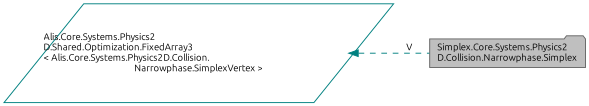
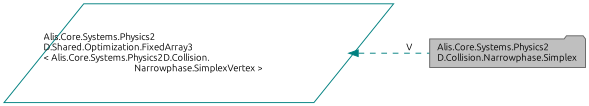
(508, 53) -> (508, 53)
